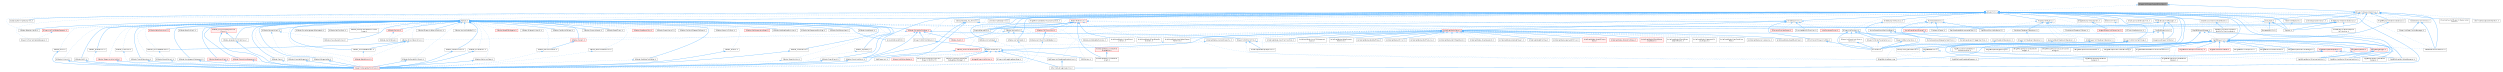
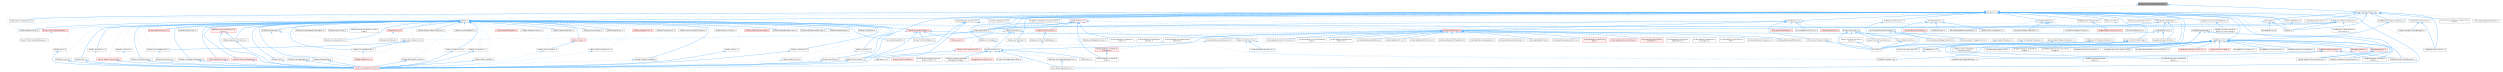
none -> (932, 36)
(2029, 36) -> (2040, 33)
(962, 45) -> (1002, 41)
